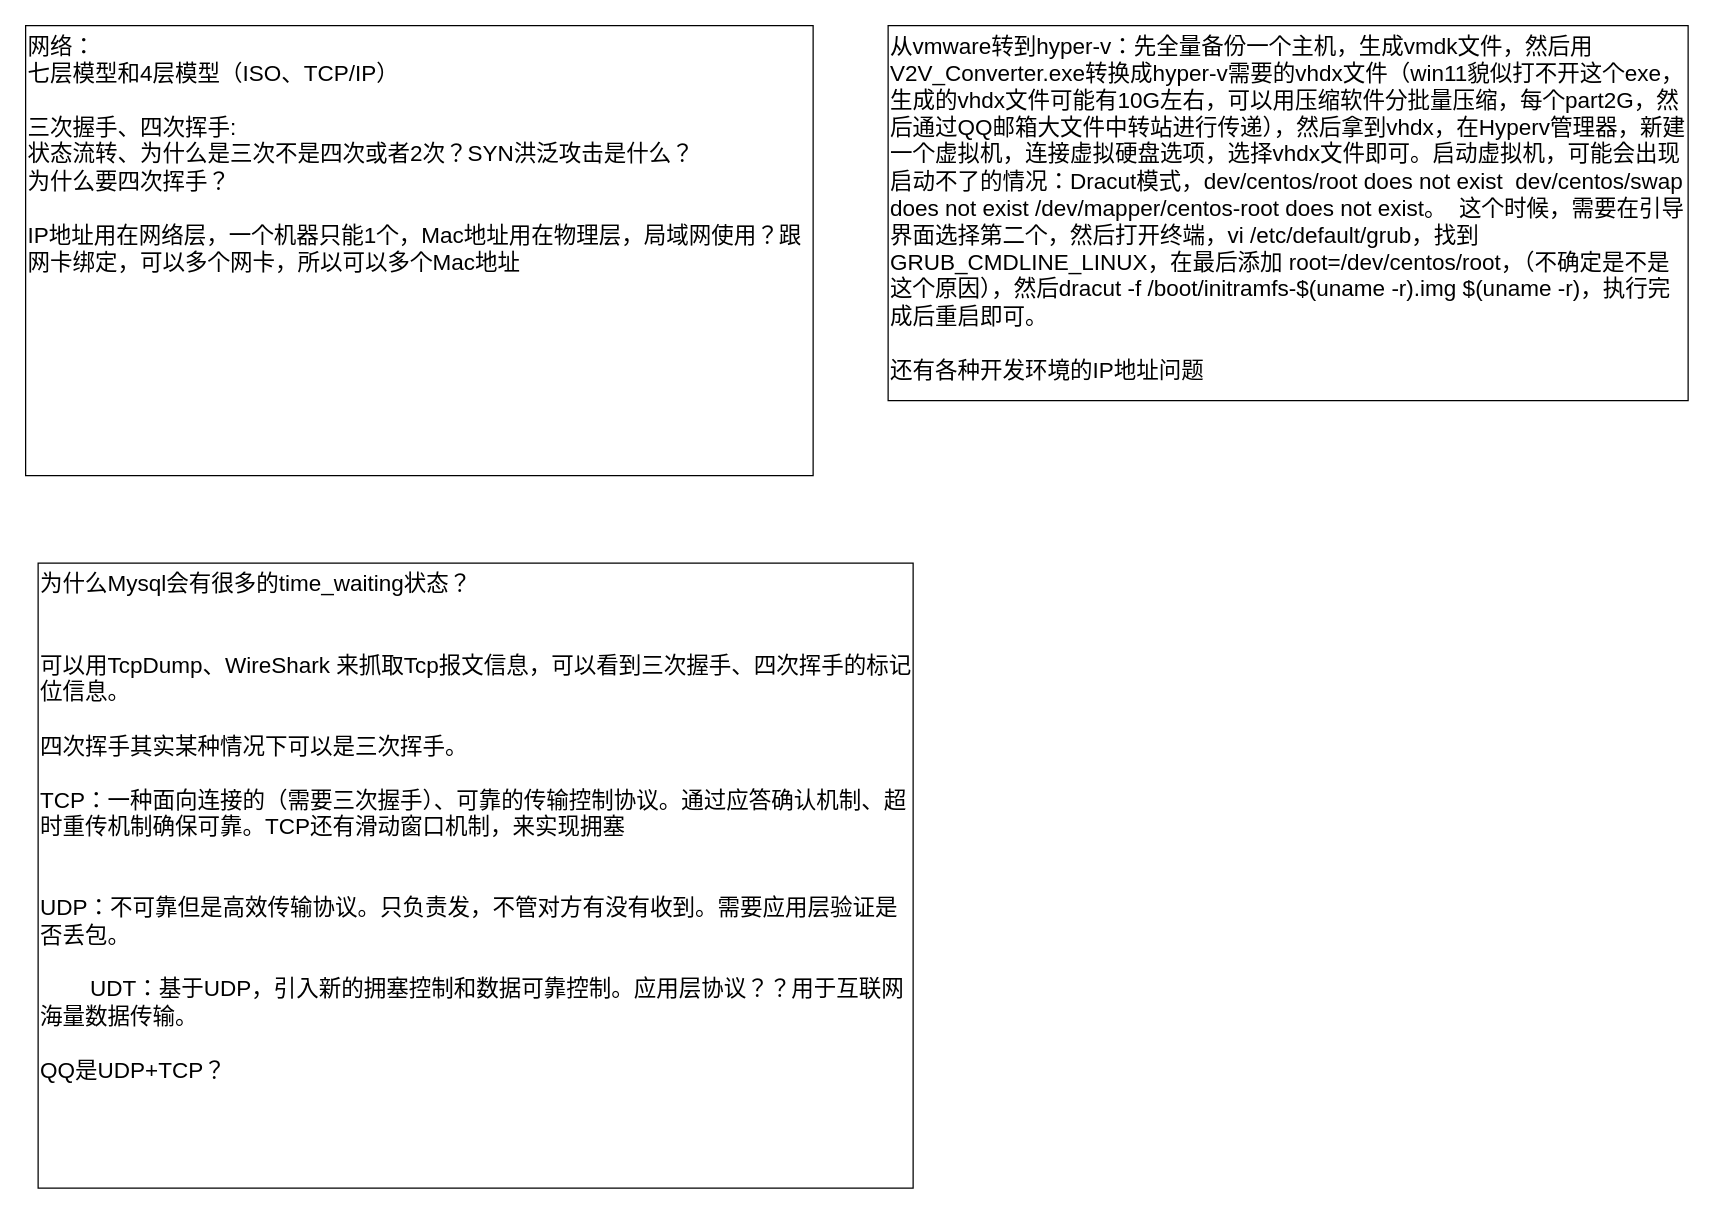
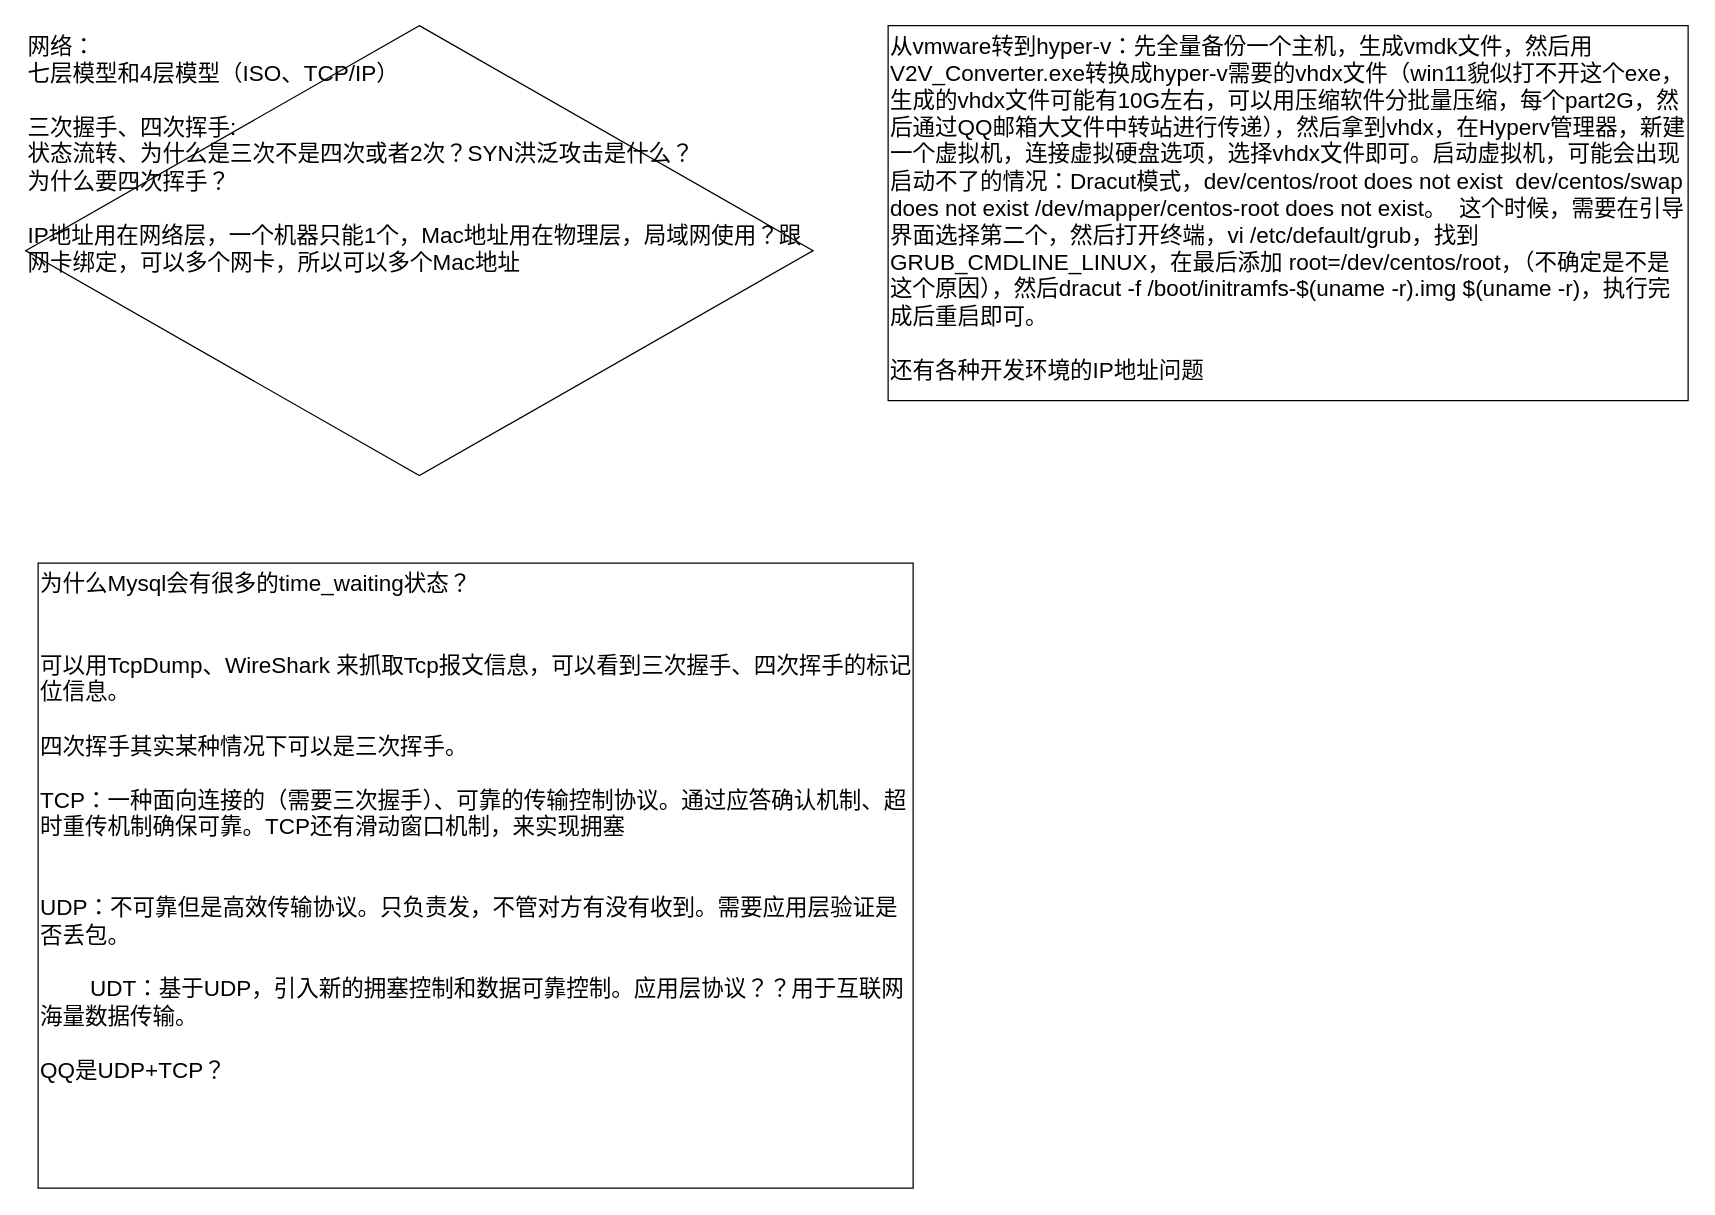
(419, 251) -> (419, 251)
